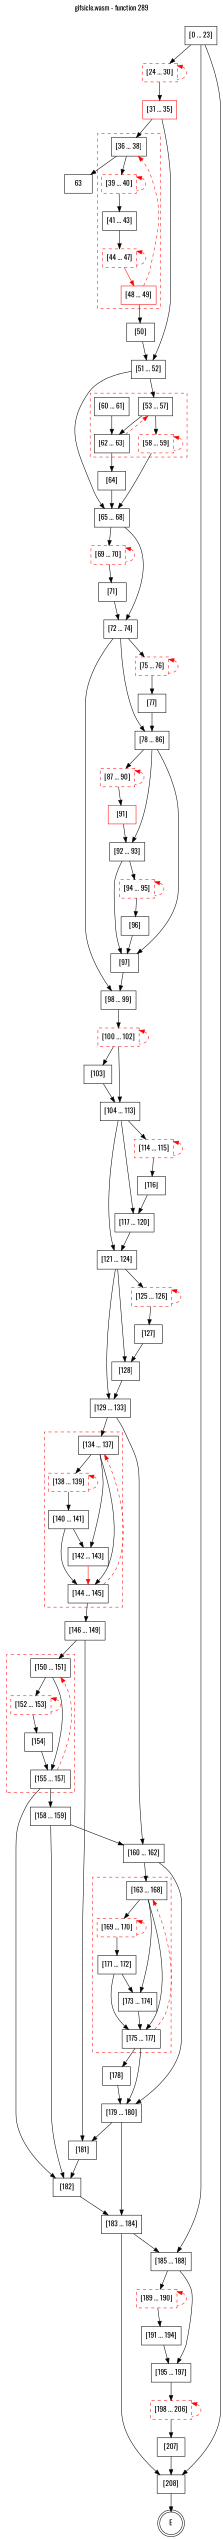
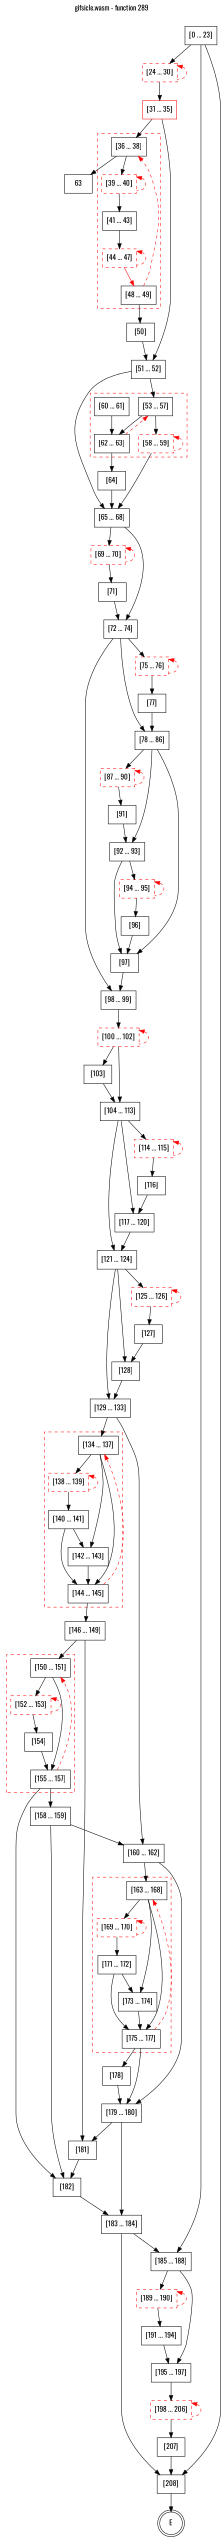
(139, 295) -> (139, 295)
(122, 815) -> (122, 815)
(88, 1573) -> (88, 1573)
